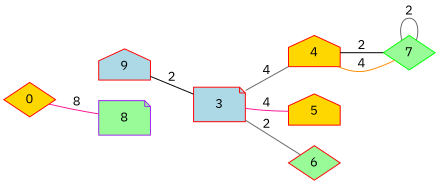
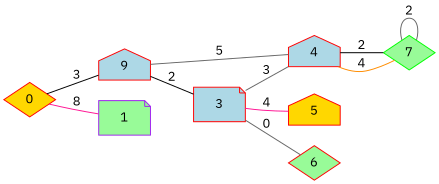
(314, 53) -> (314, 53)
none -> (219, 59)
(267, 70) -> (267, 70)
none -> (73, 85)
(125, 118) -> (125, 118)
(267, 124) -> (267, 124)
